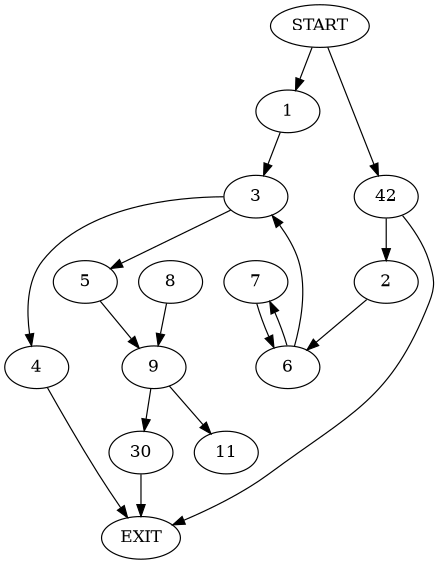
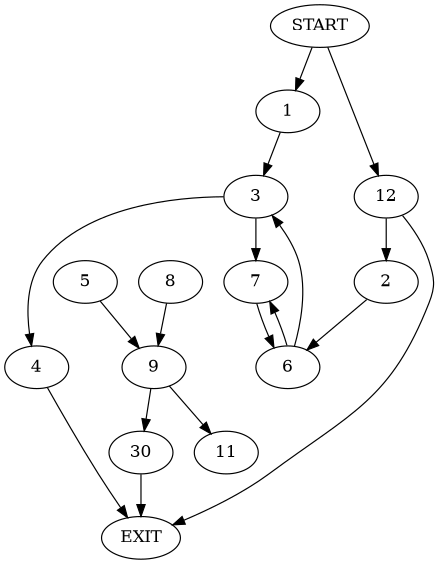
(386, 197) -> (386, 197)
(176, 237) -> (256, 234)
